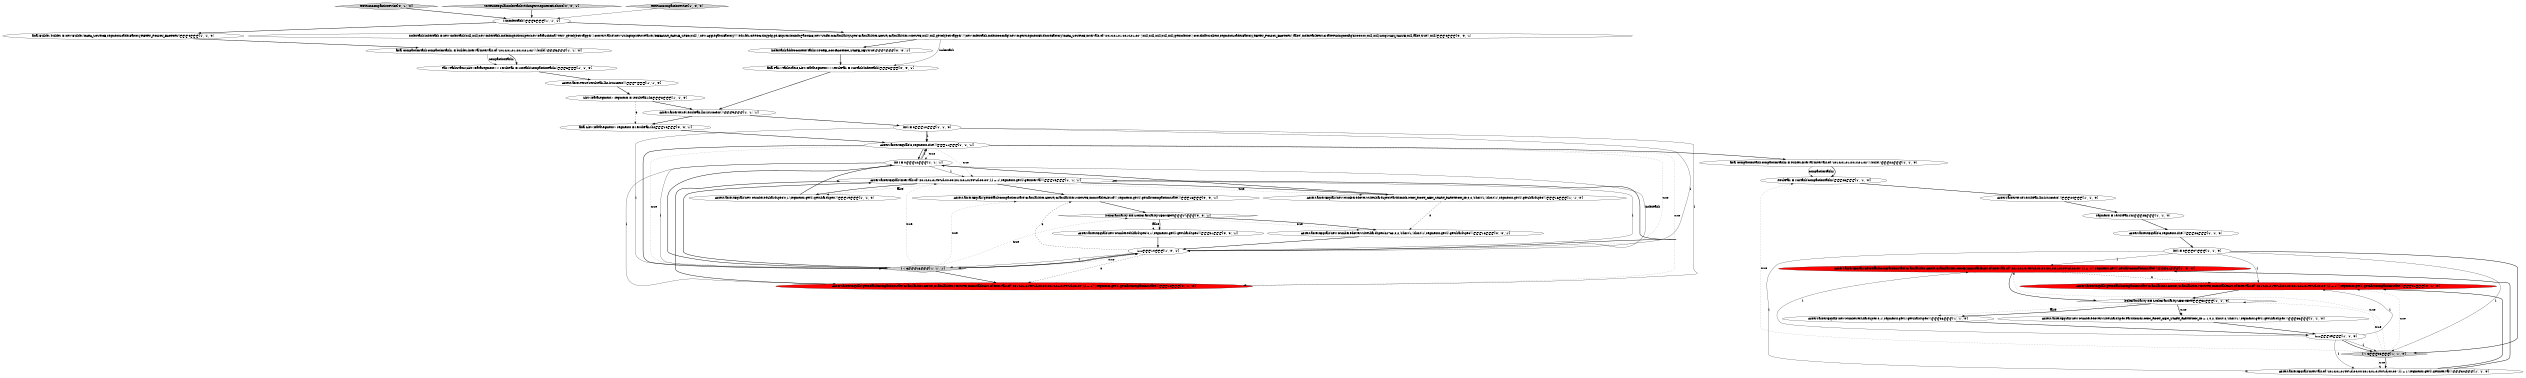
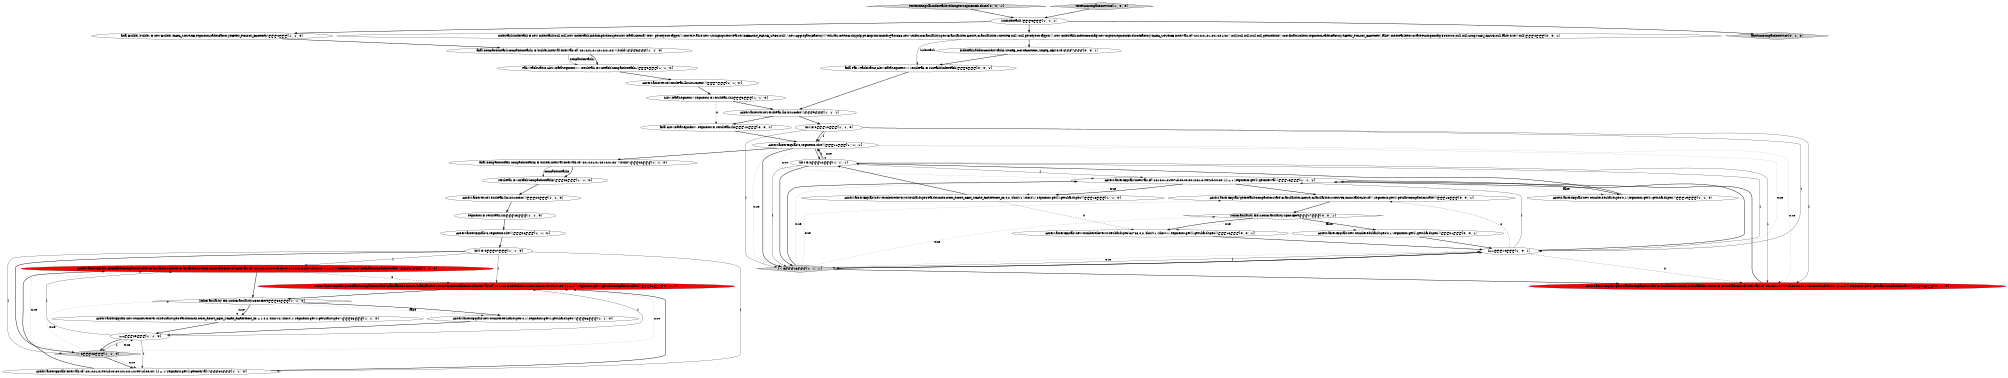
(455, 13) -> (1410, 24)
(608, 13) -> (1068, 13)
(1652, 207) -> (1760, 207)
(1979, 343) -> (118, 346)
